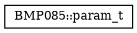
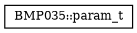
(69, 17) -> (69, 17)
